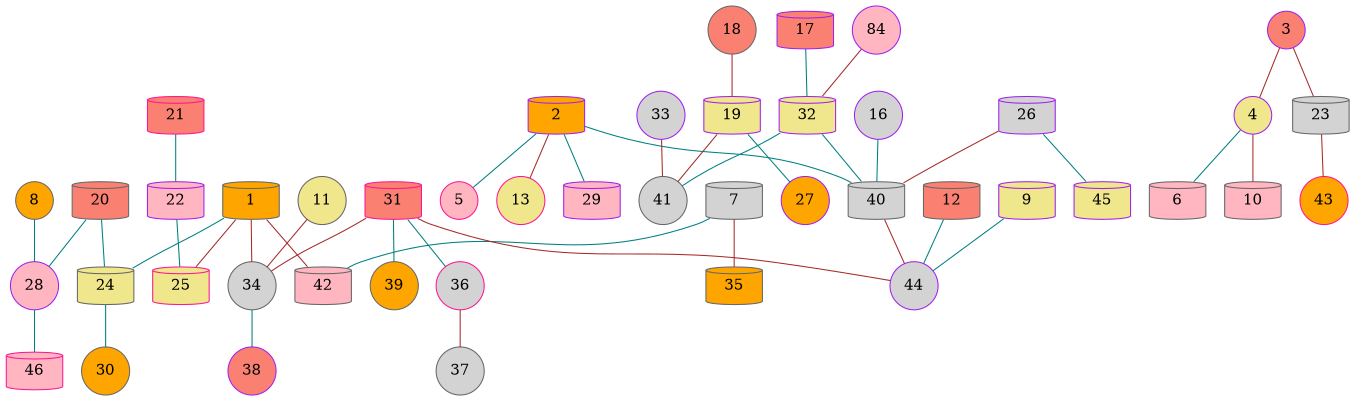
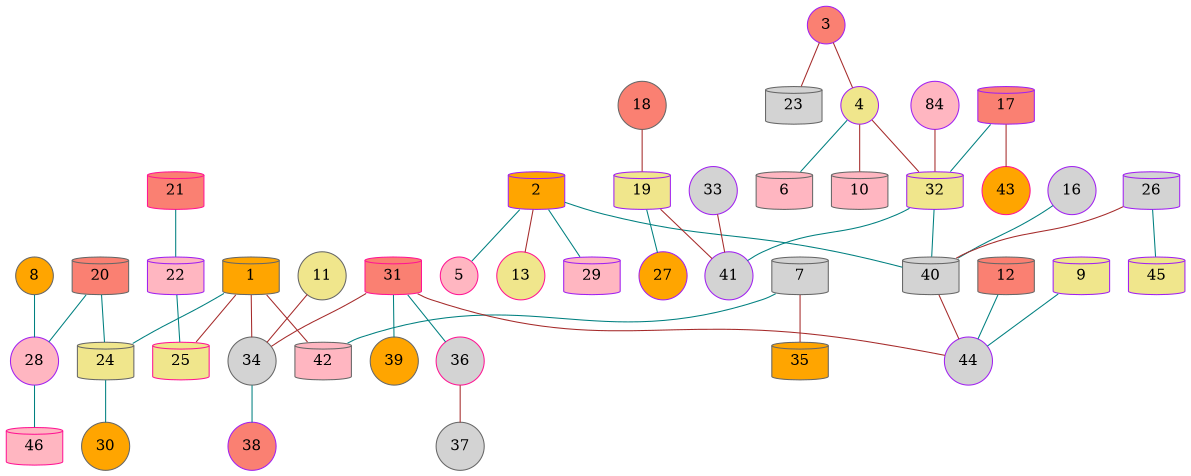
none -> (895, 146)
(1322, 156) -> (1006, 146)
(663, 201) -> (729, 276)
